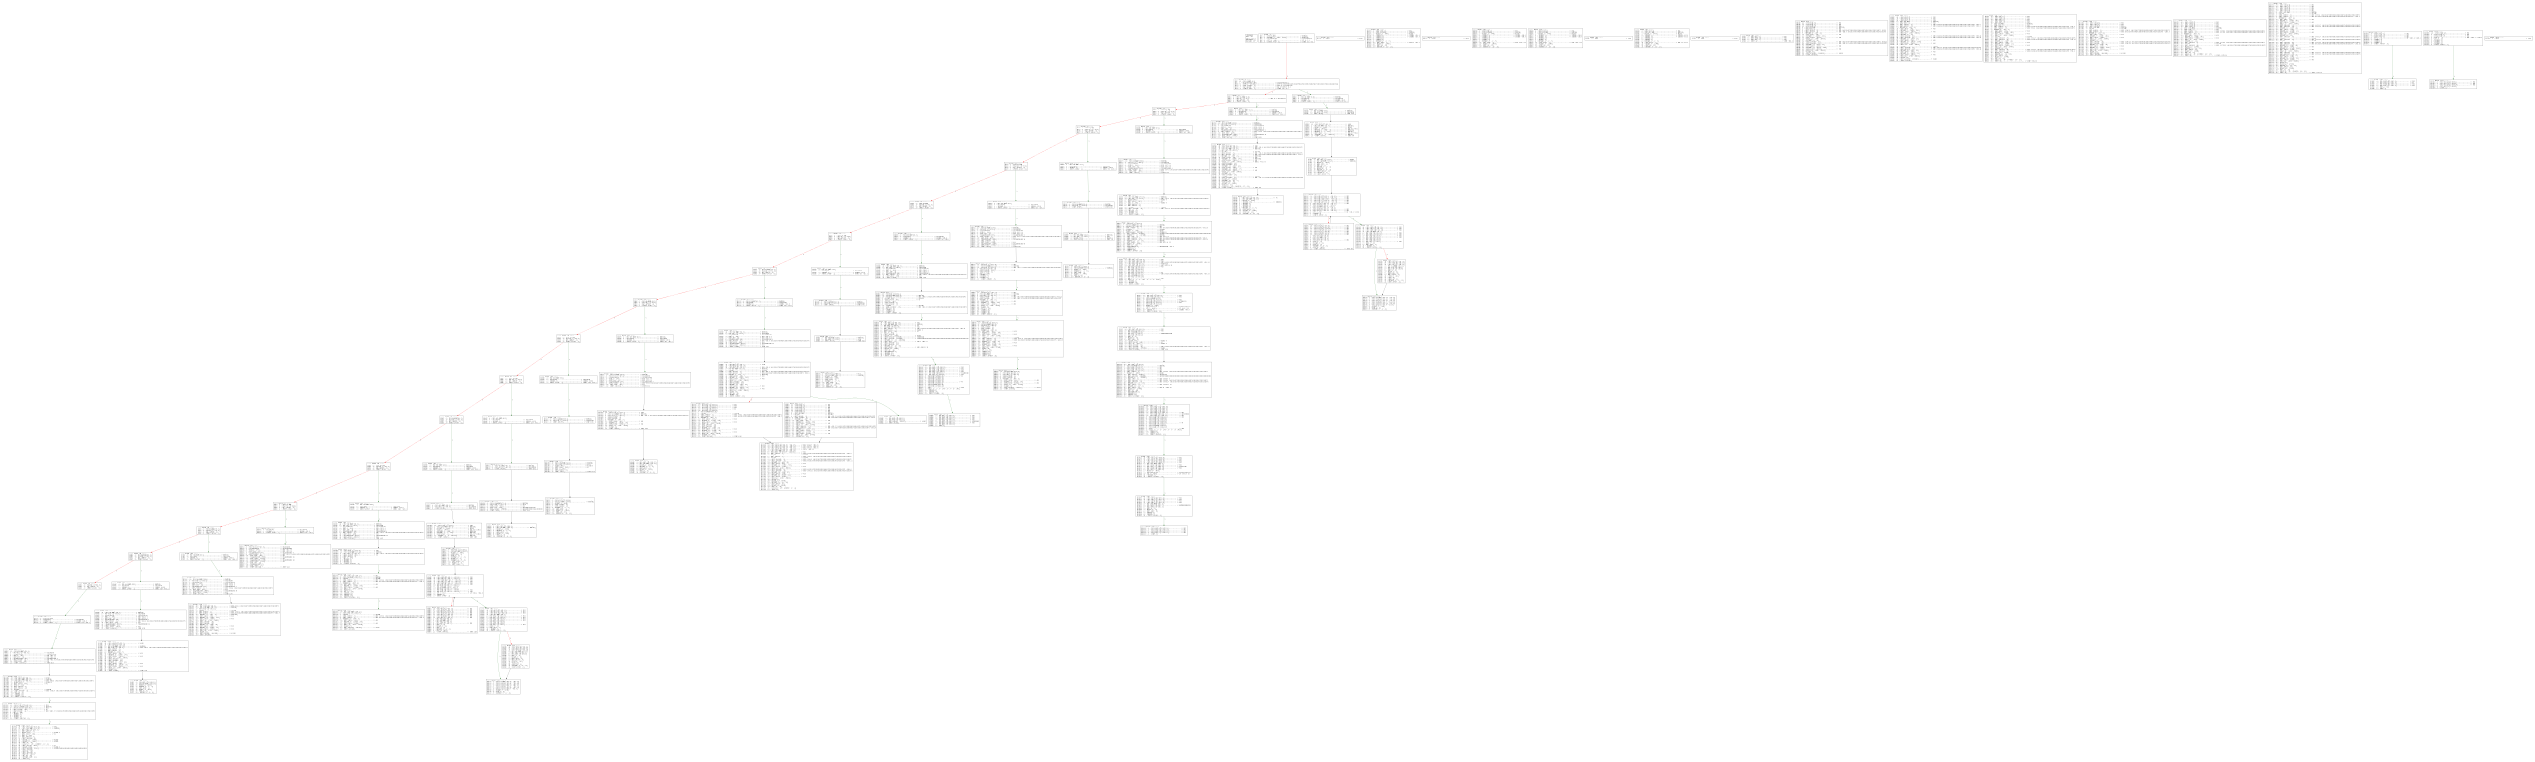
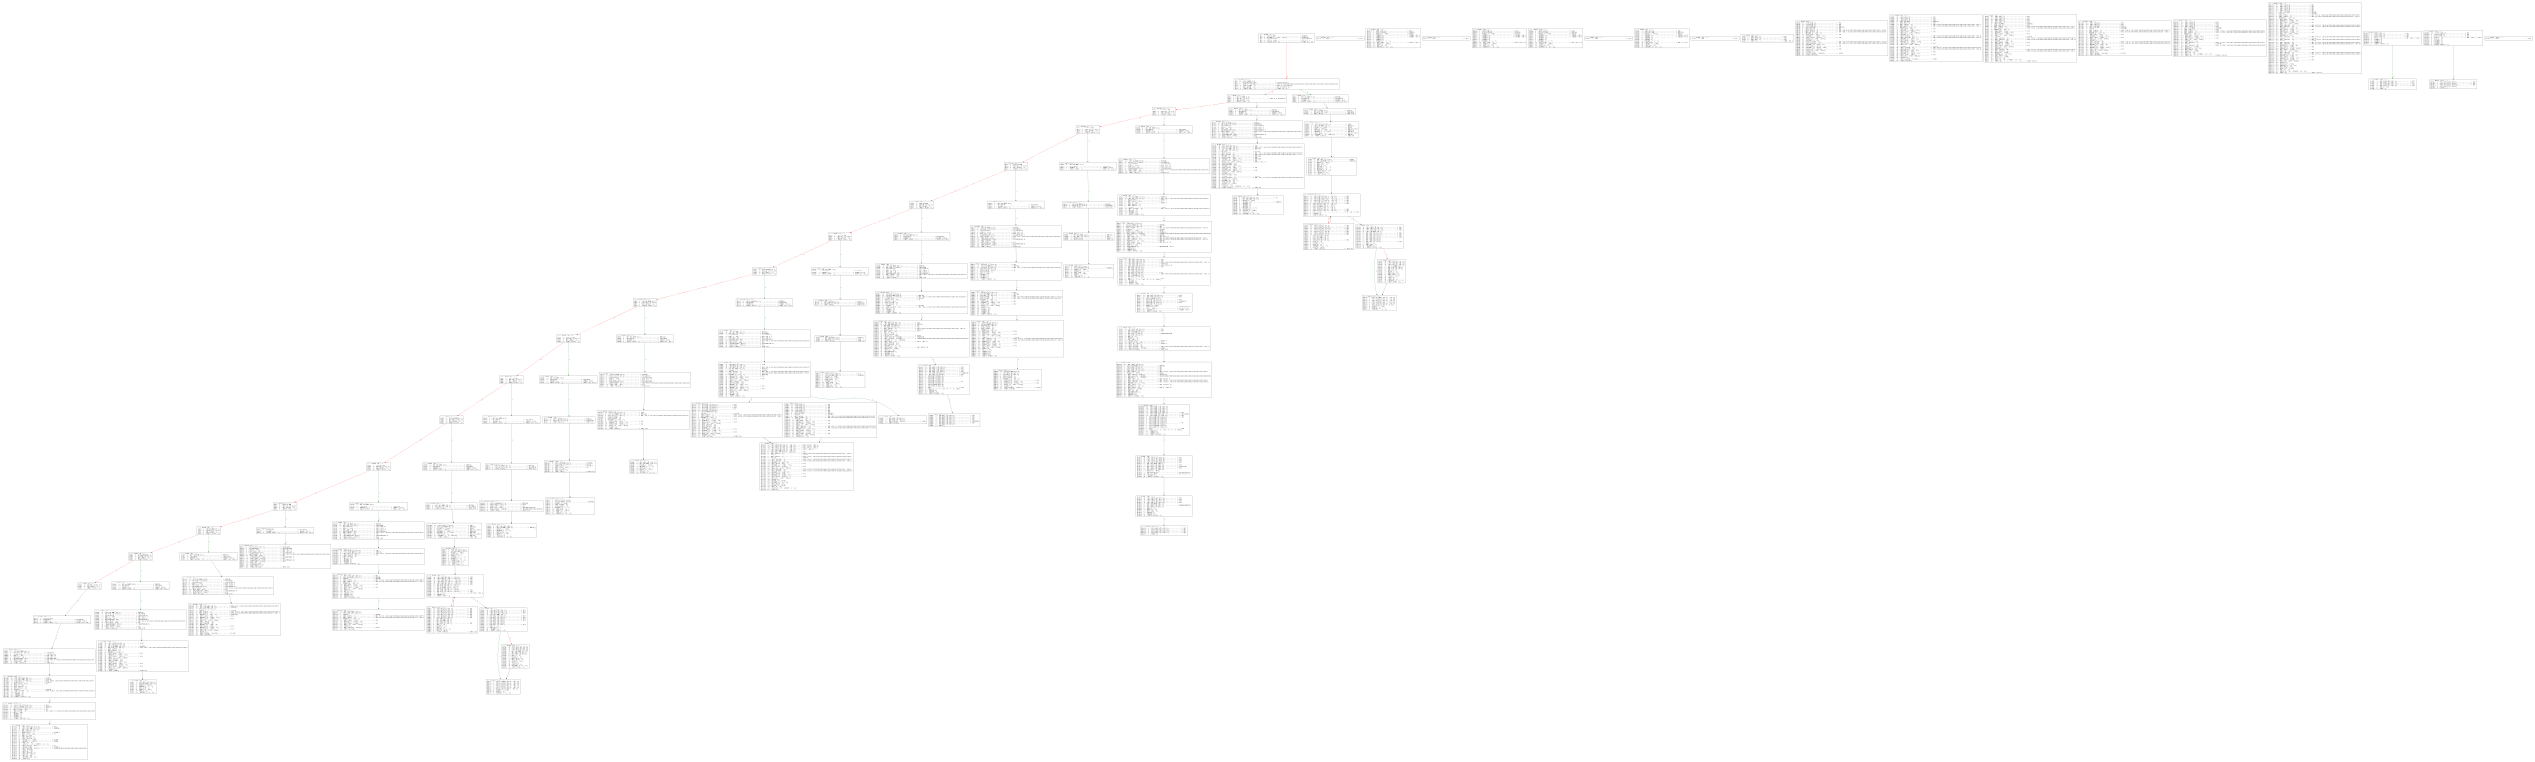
(1251, 38) -> none
